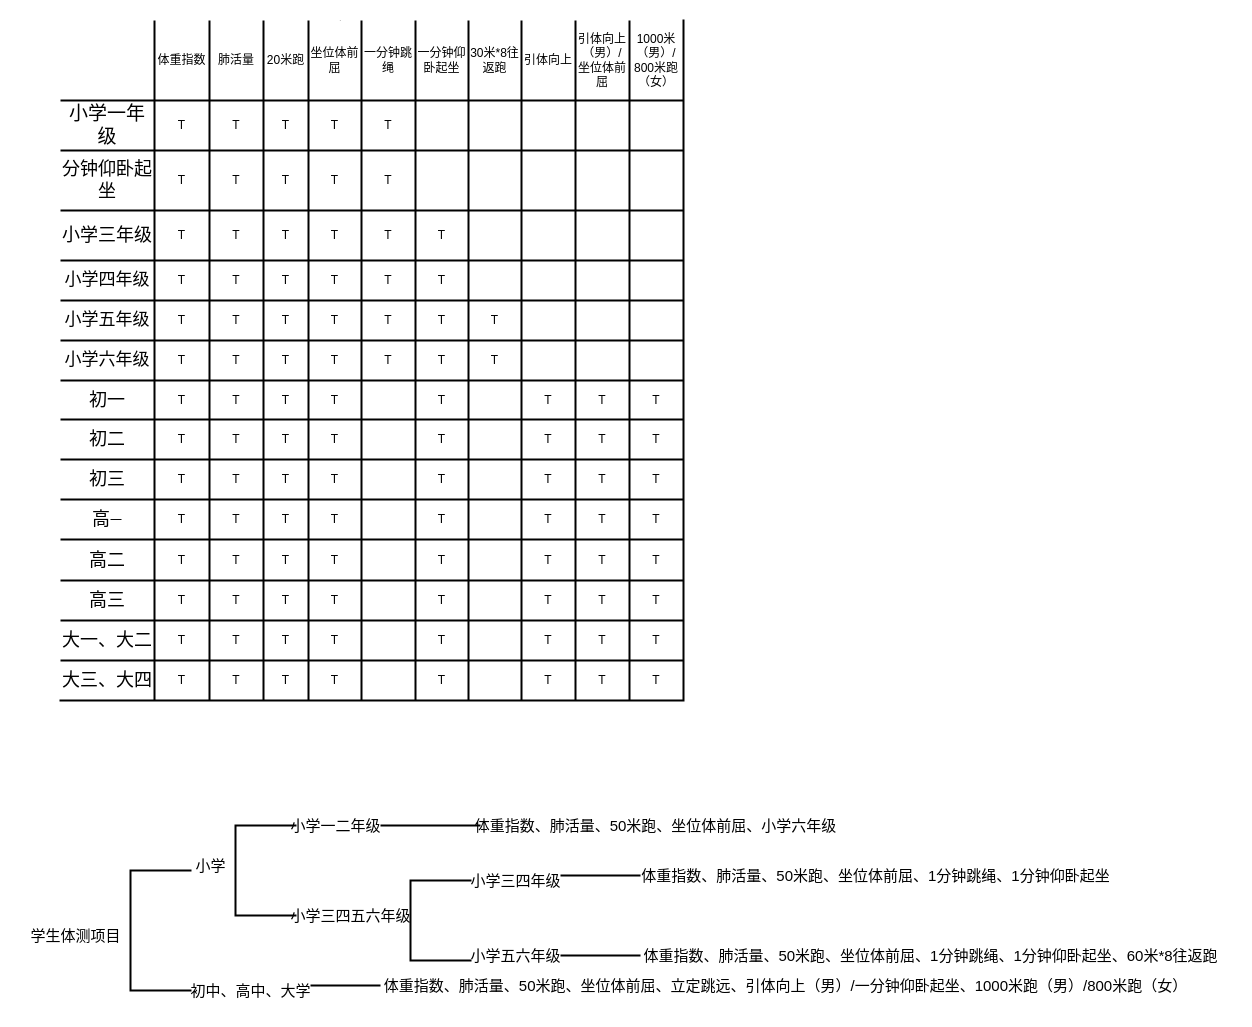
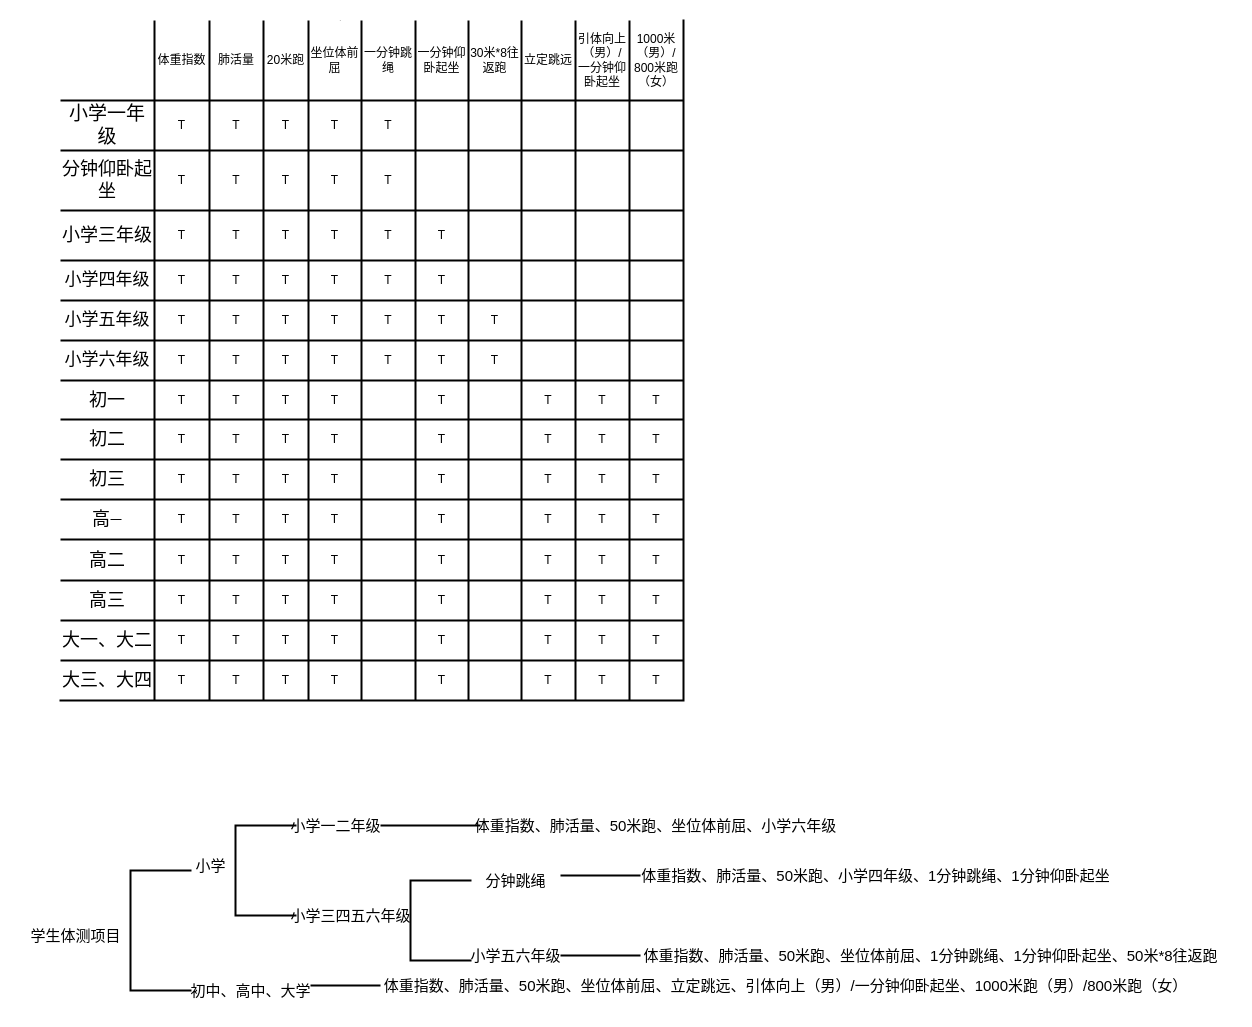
(549, 61) -> (549, 61)
(603, 61) -> (603, 61)
(876, 876) -> (876, 876)
(516, 881) -> (516, 881)
(931, 956) -> (931, 956)
